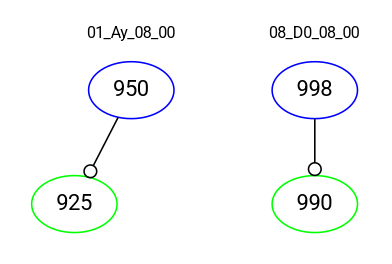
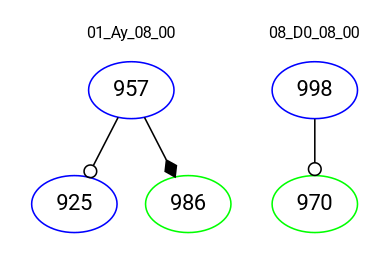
(131, 90) -> (131, 90)
(74, 204) -> (74, 204)
none -> (188, 204)
(315, 204) -> (315, 204)
